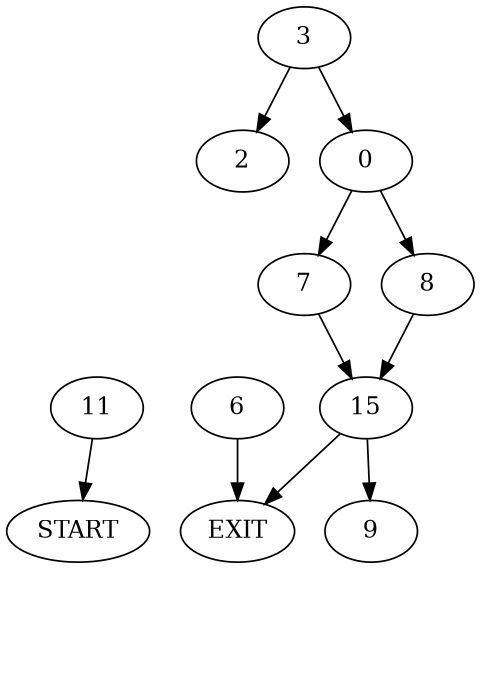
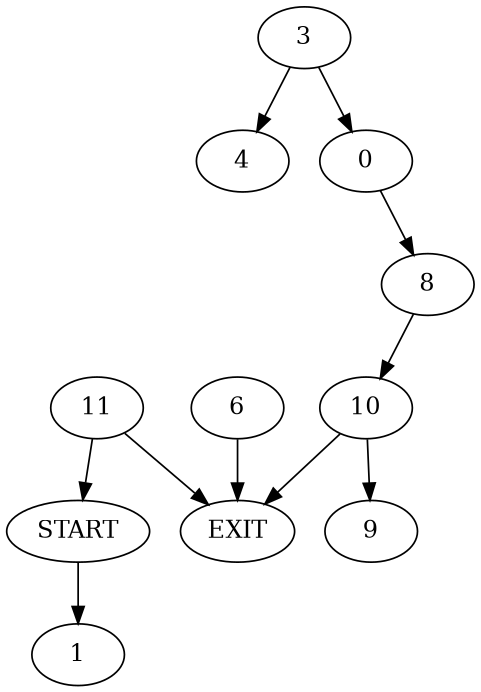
(243, 161) -> (243, 161)
(304, 285) -> none
(366, 408) -> (366, 408)
none -> (160, 463)
none -> (78, 655)
